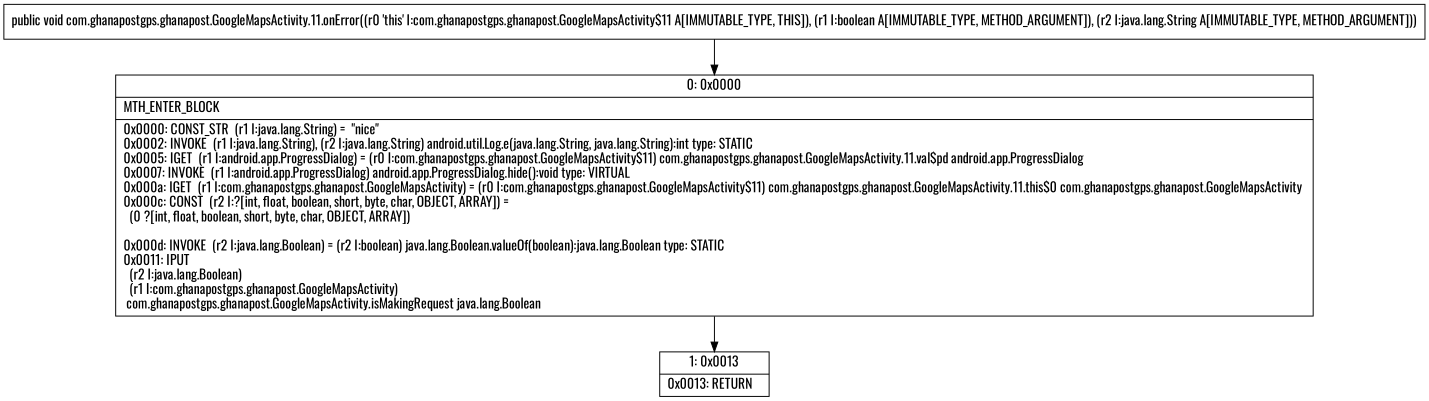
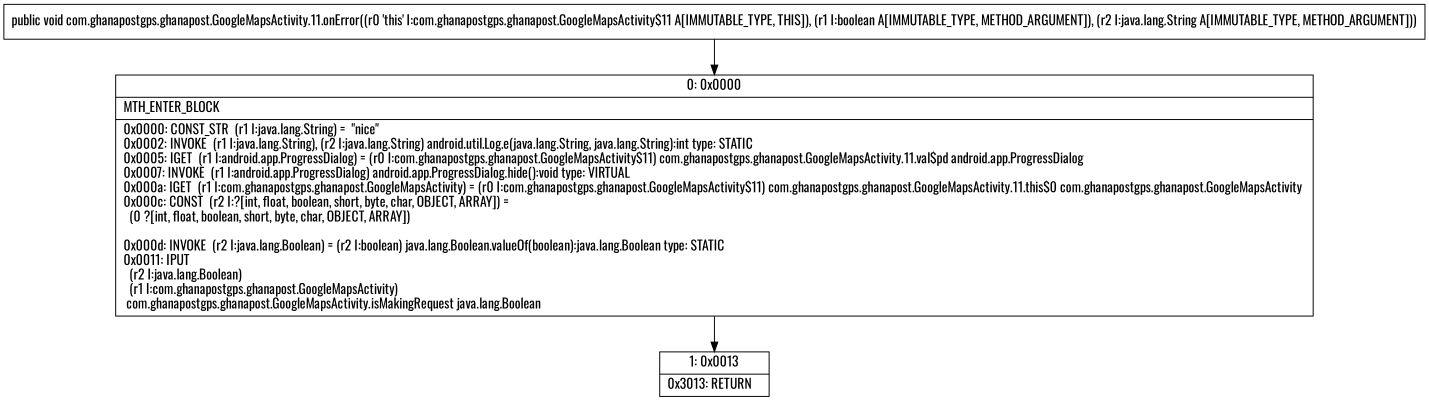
(714, 385) -> (714, 385)
